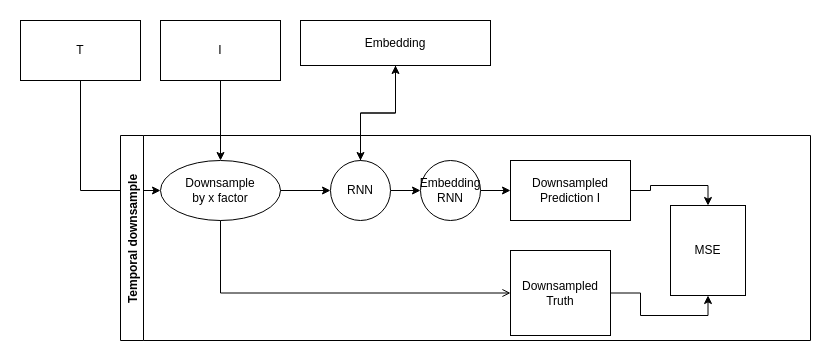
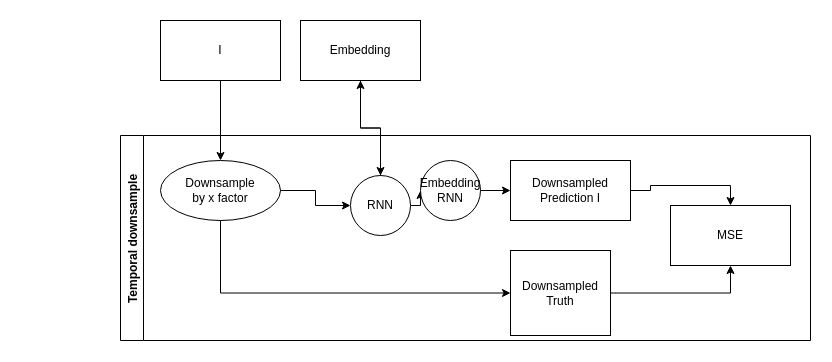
(396, 43) -> (361, 51)
(81, 51) -> none
(81, 156) -> none
(361, 191) -> (381, 206)
(708, 251) -> (731, 236)
(503, 293) -> (502, 293)
